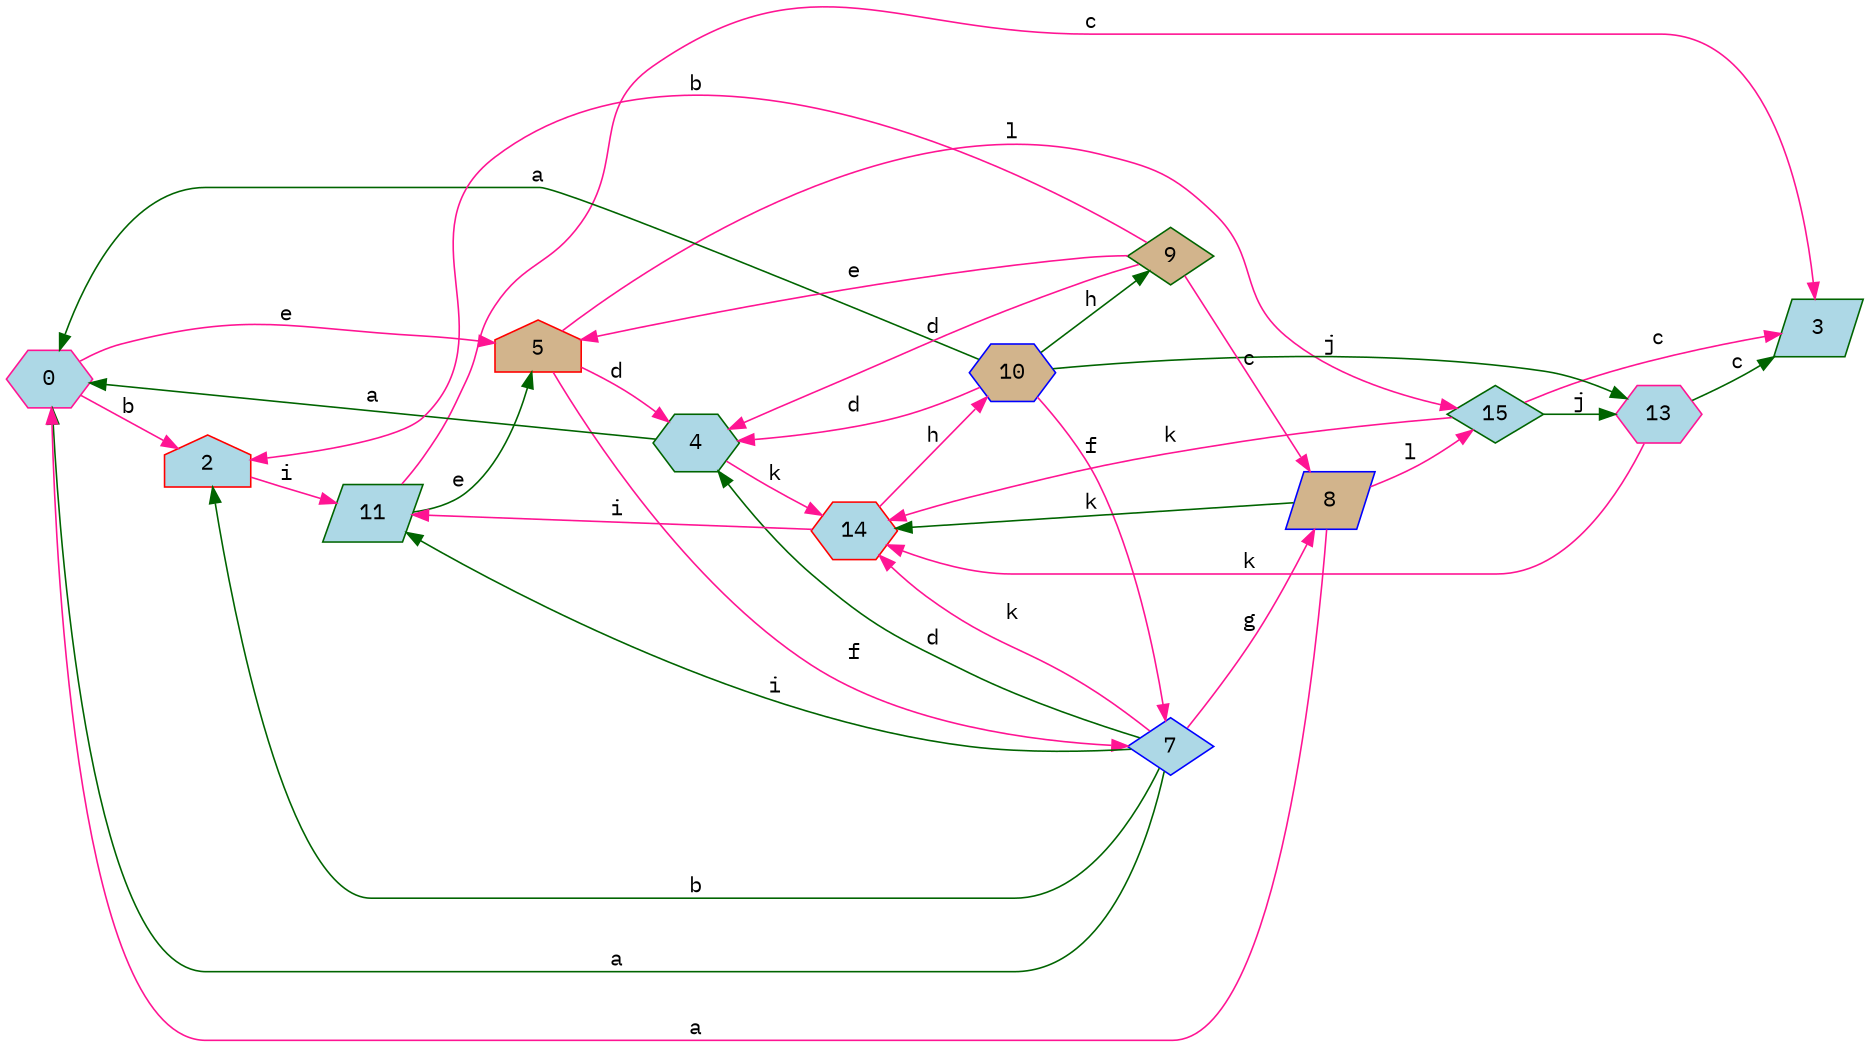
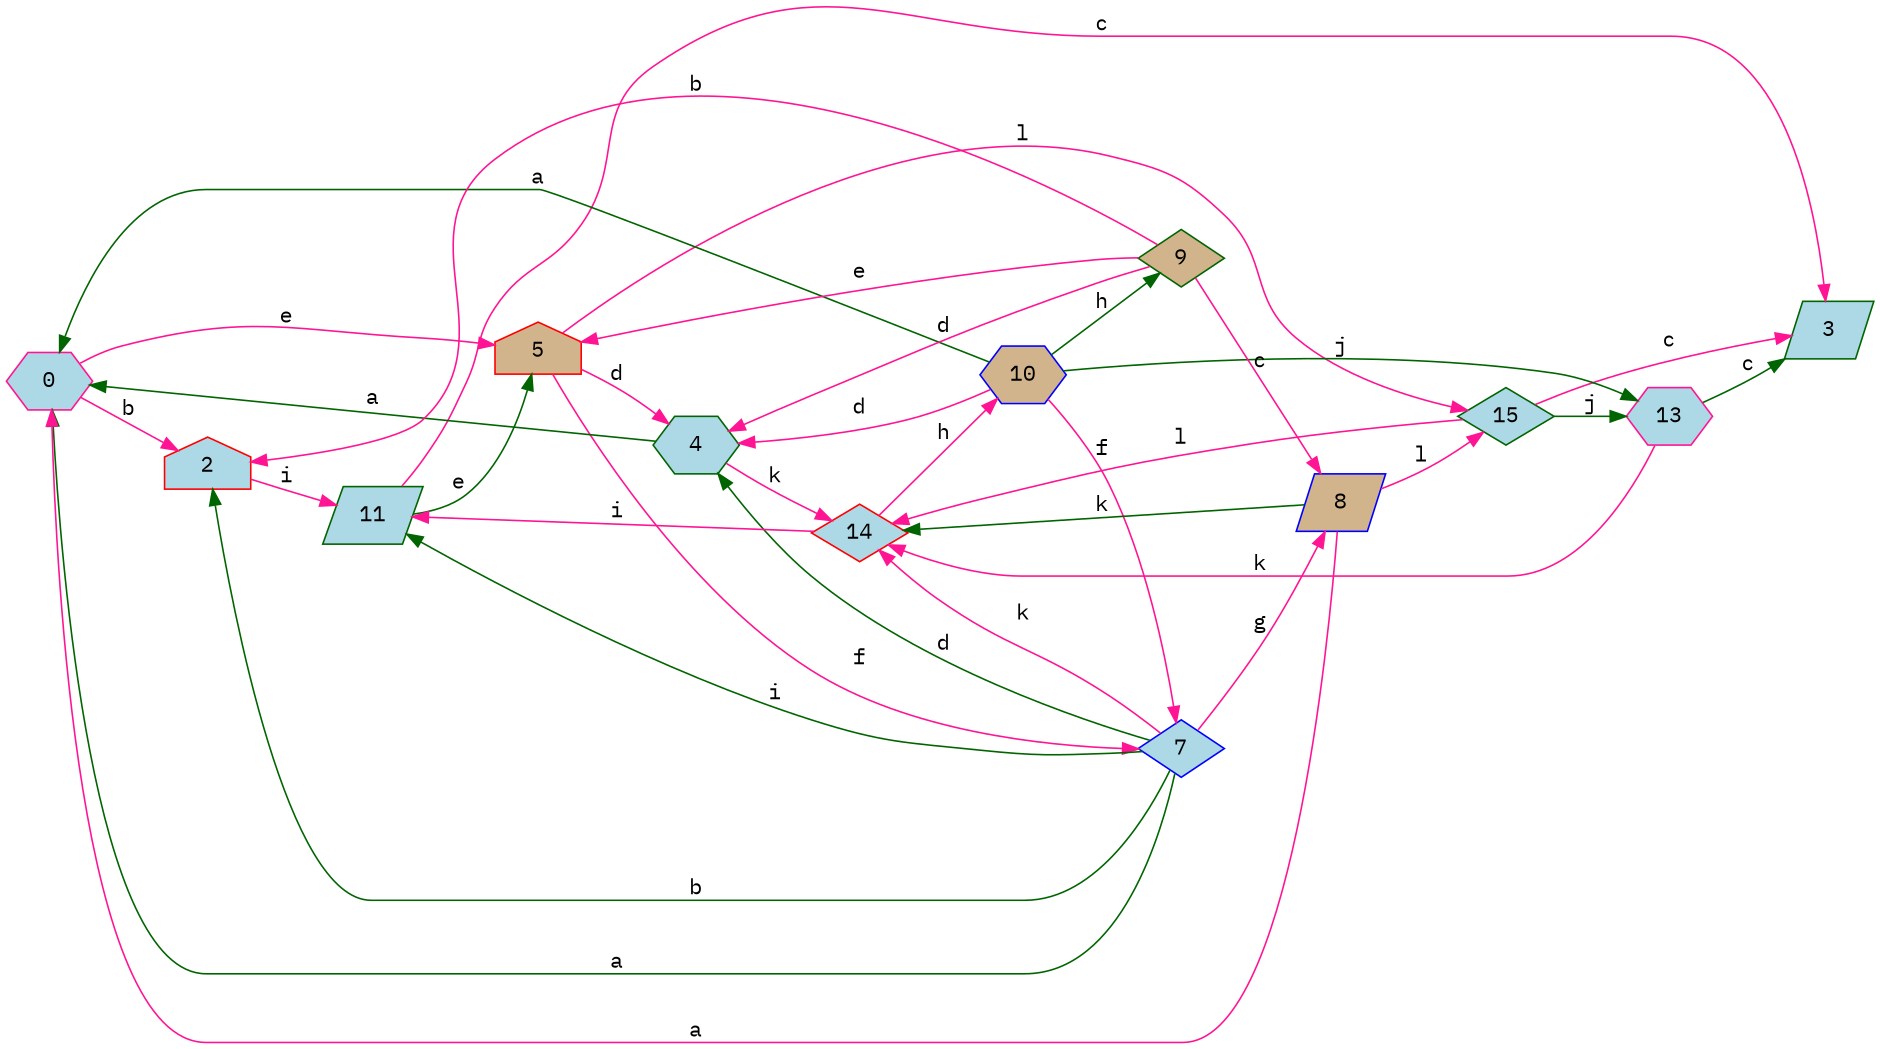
(1171, 436) -> (1181, 438)
(854, 531) -> (860, 533)
